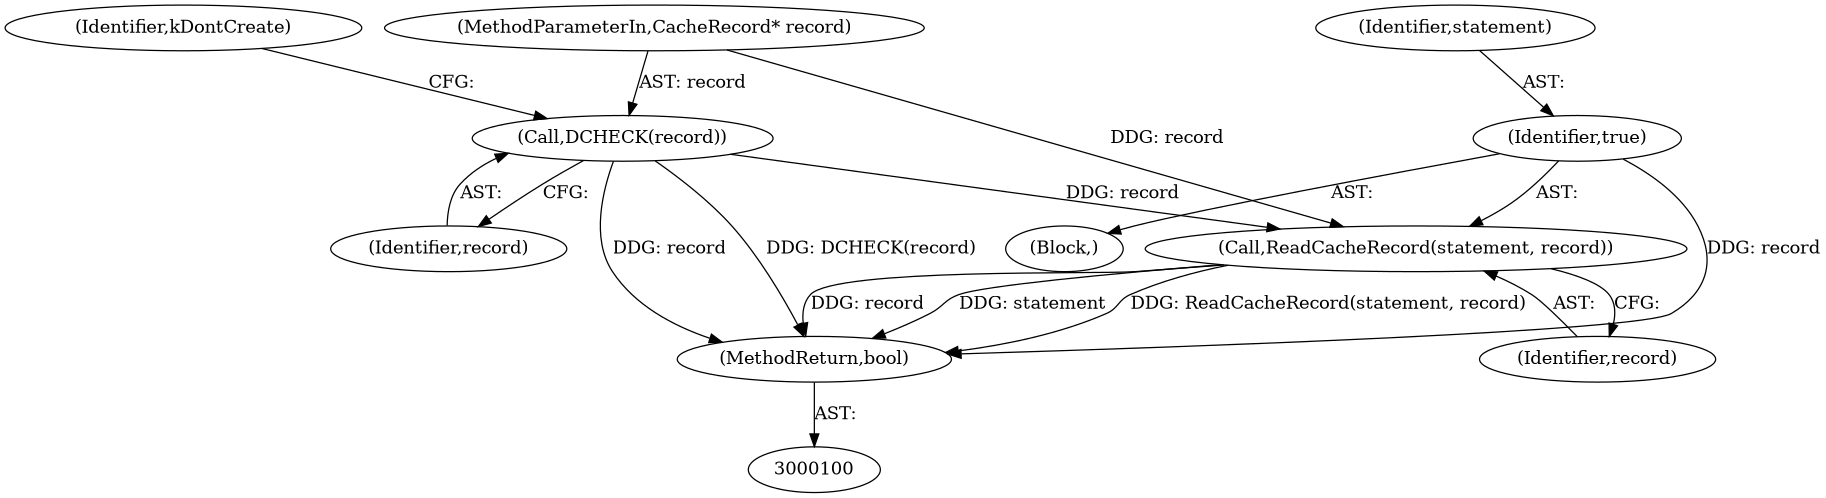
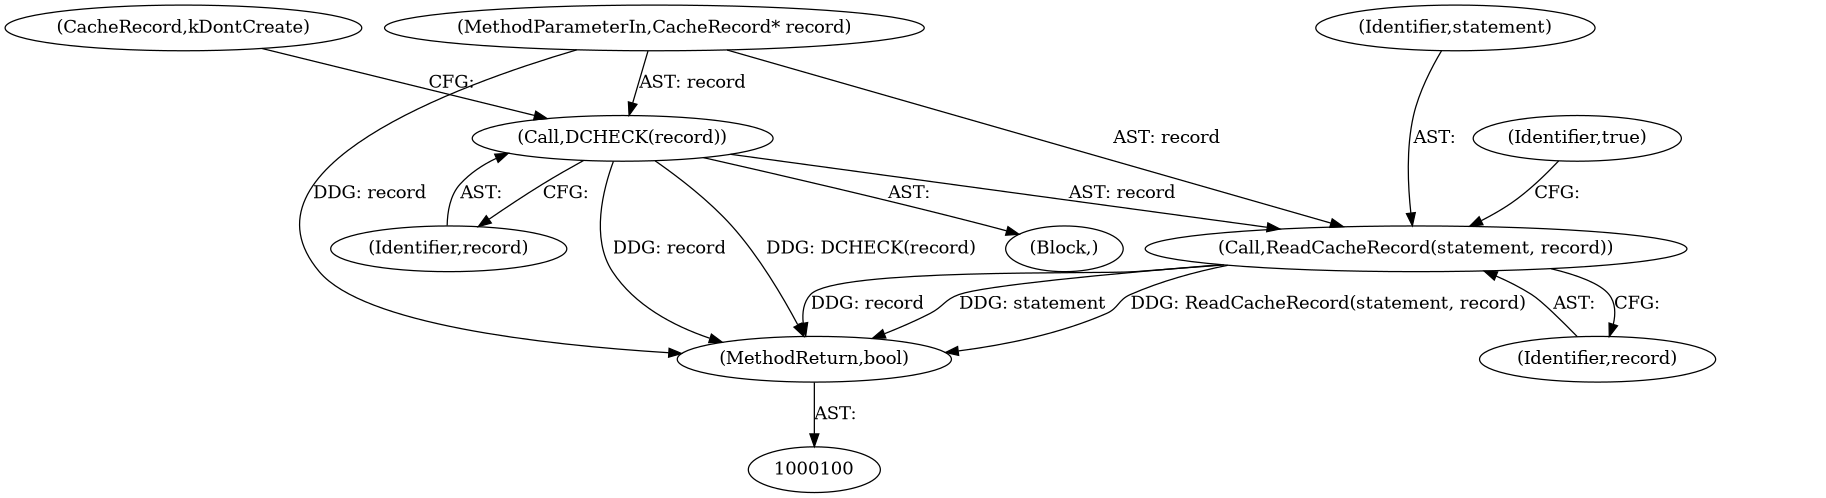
(183, 28) -> (183, 28)
(1512, 79) -> (1411, 129)
(1167, 138) -> (1167, 138)
(1309, 189) -> (855, 193)
(1123, 194) -> (1123, 194)
(1560, 194) -> (1560, 194)
(1419, 336) -> (313, 259)
(814, 470) -> (814, 470)
